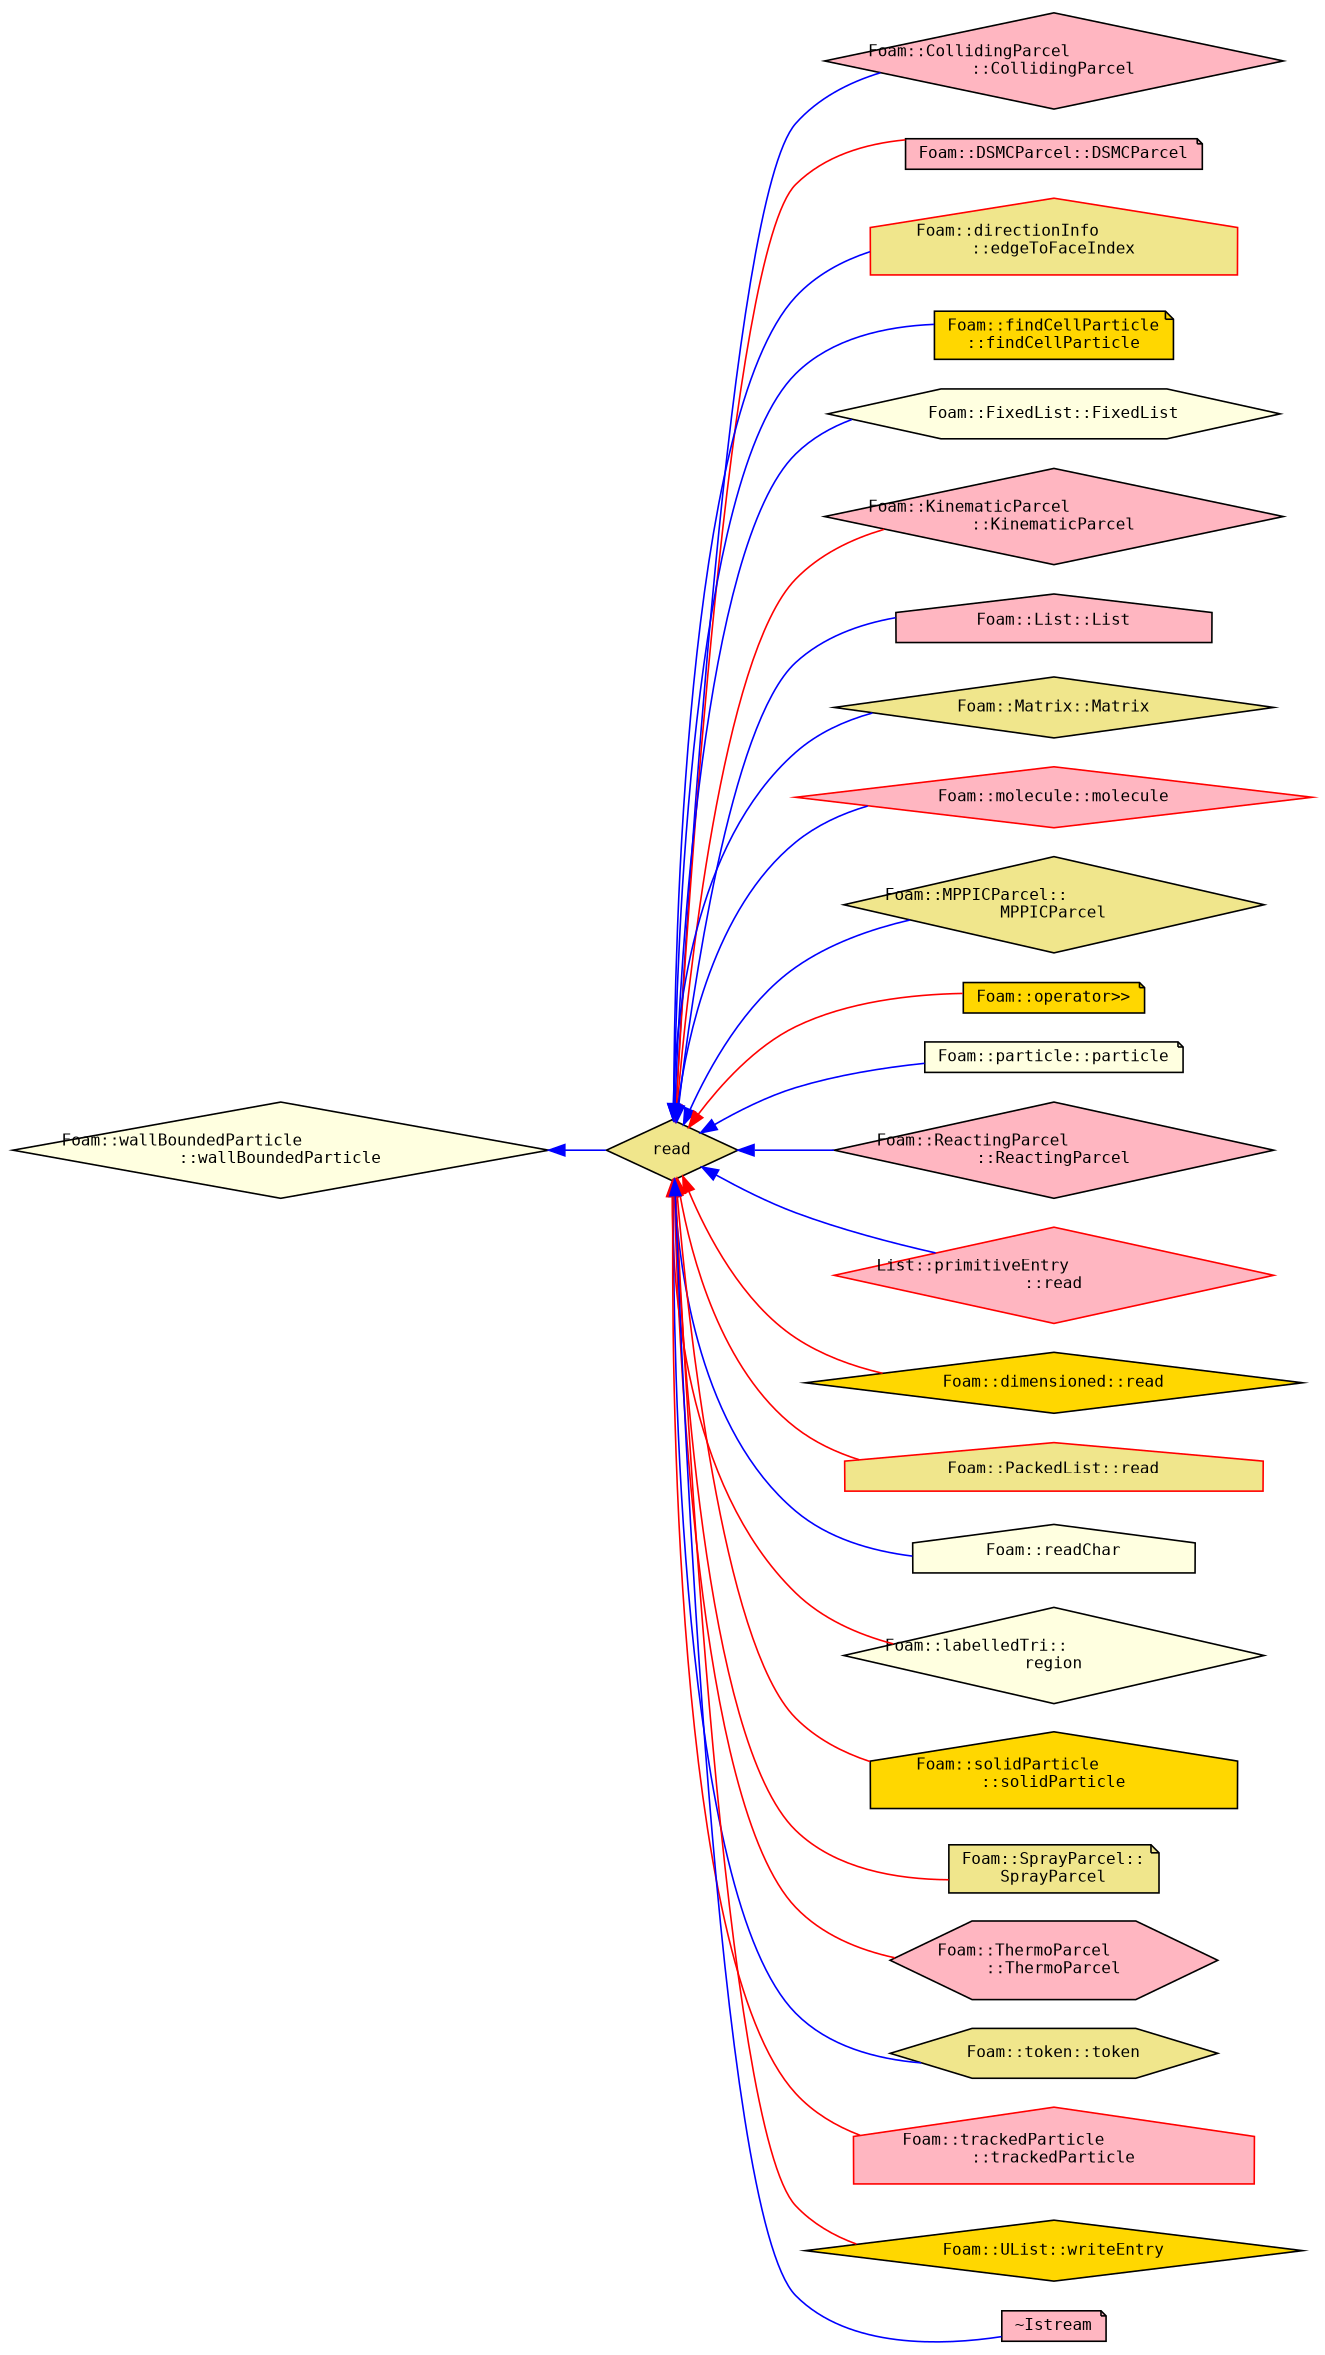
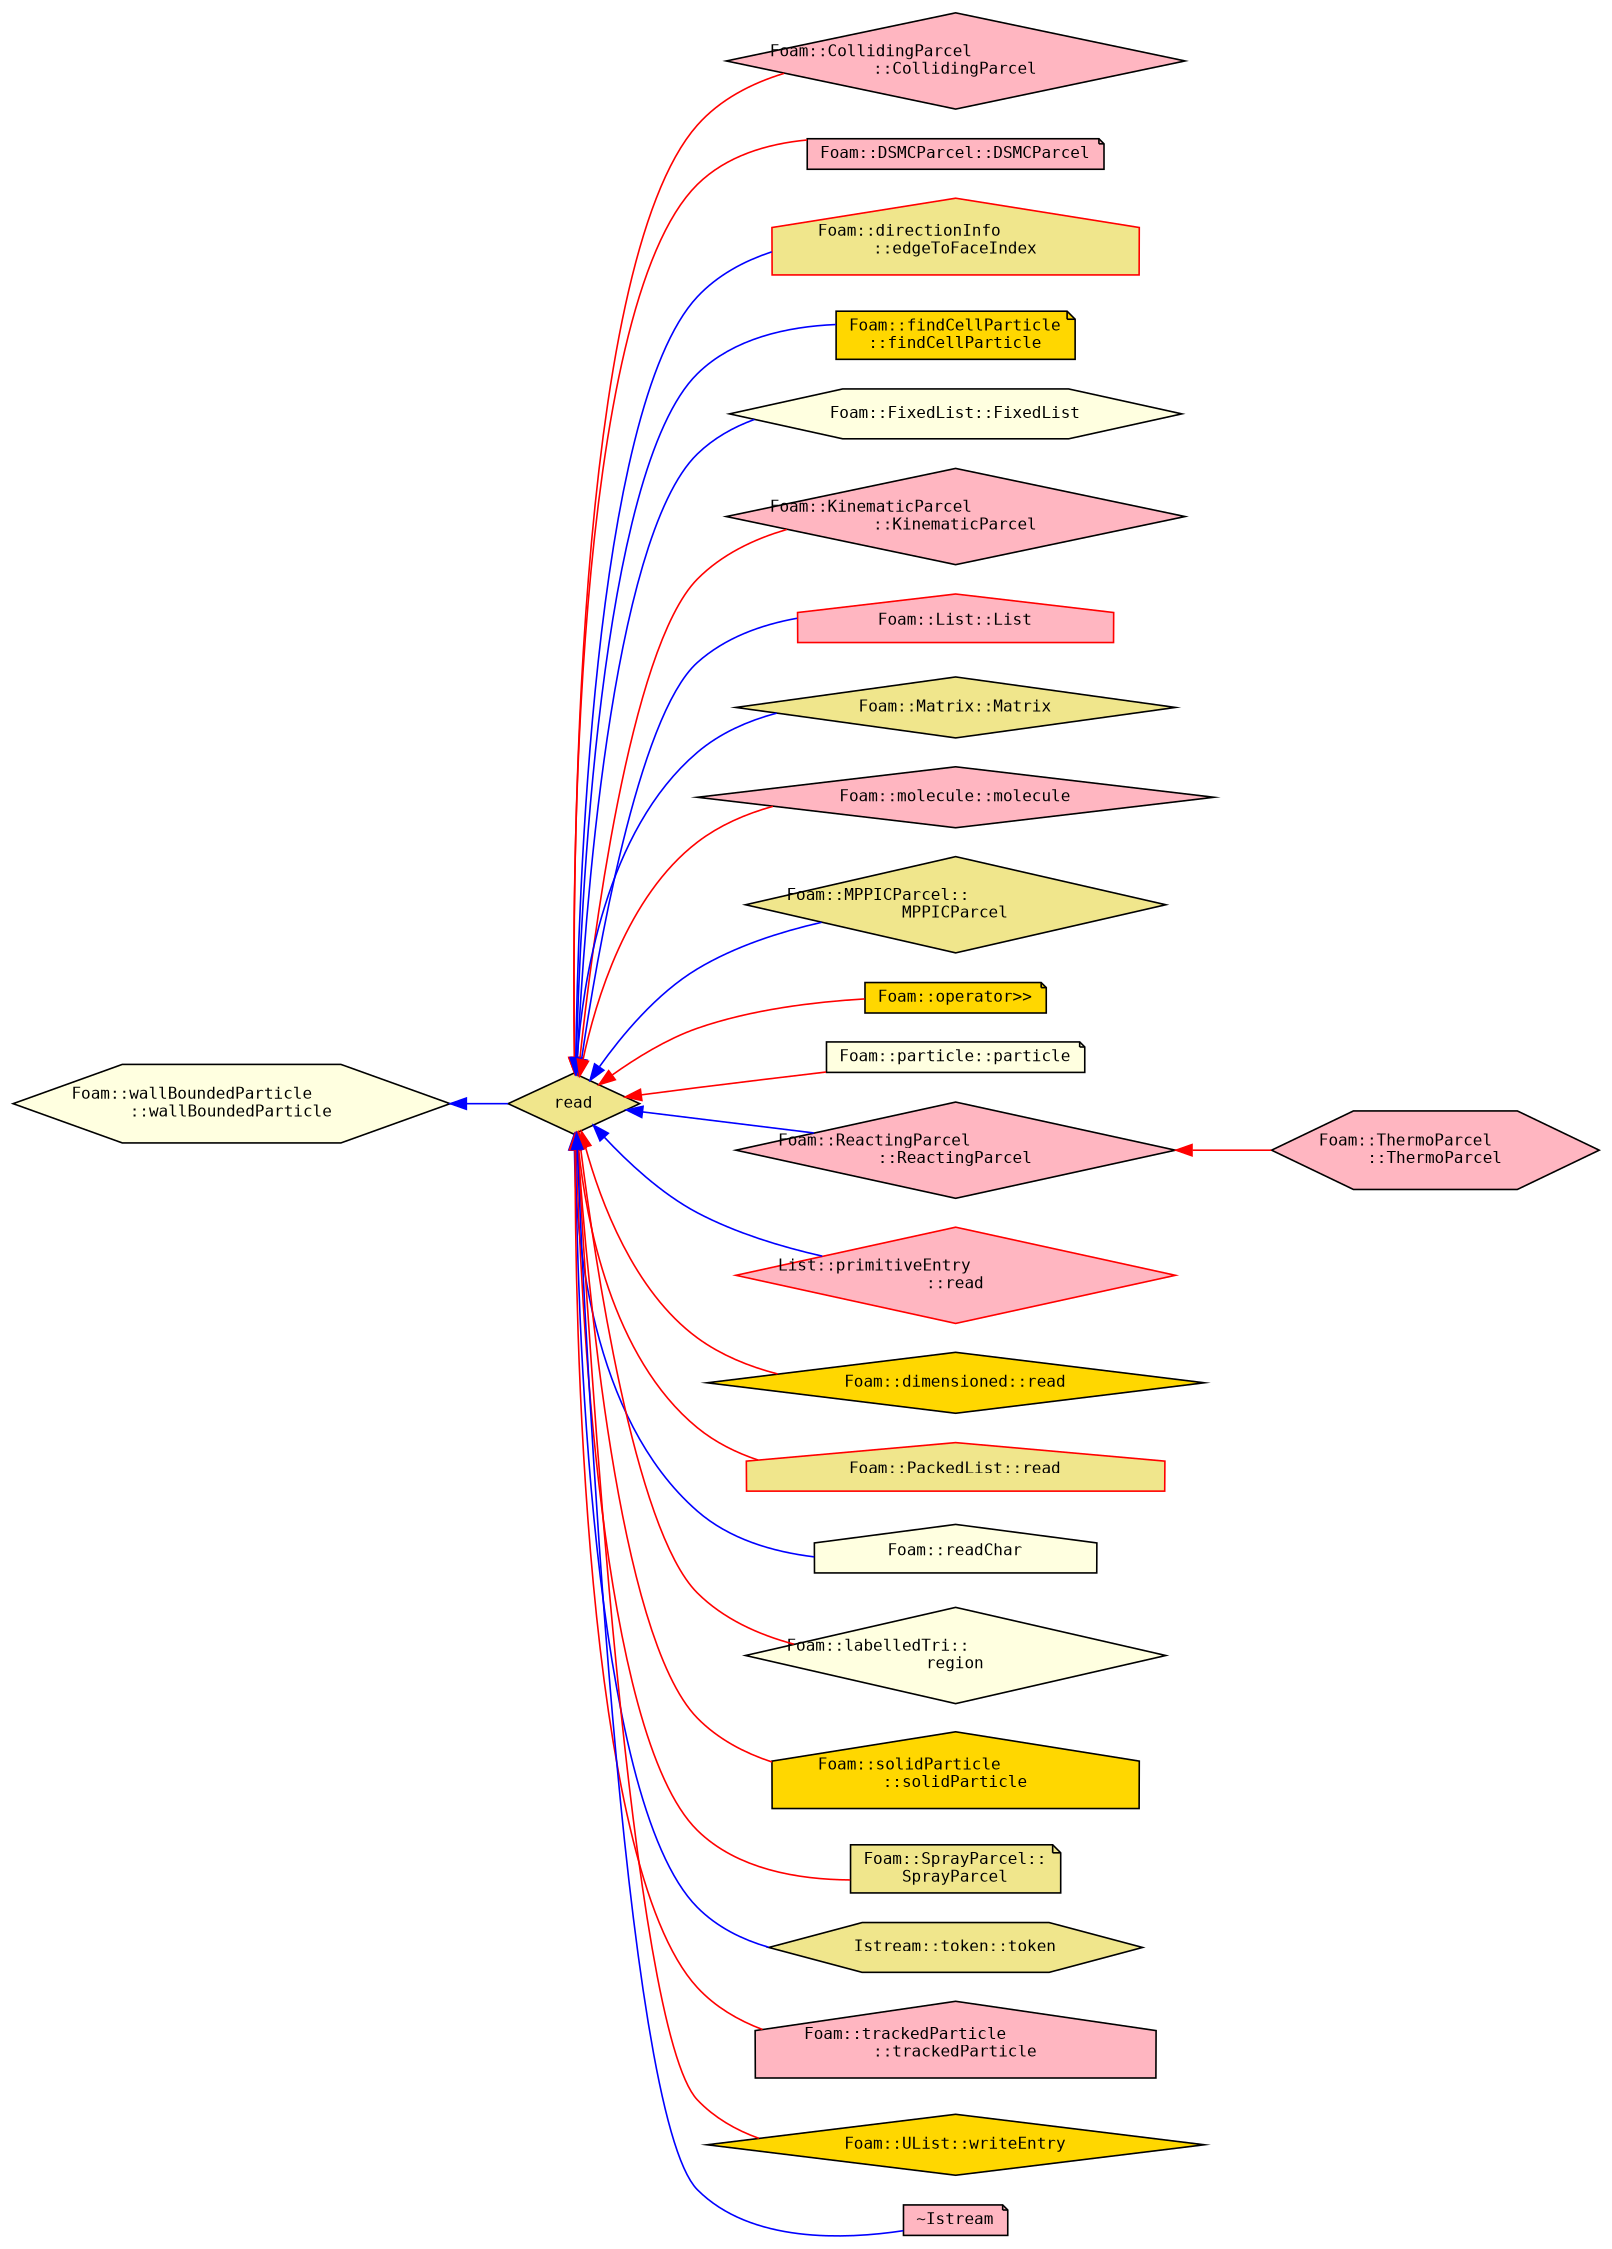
(749, 289) -> (622, 323)
(1054, 621) -> (956, 621)
(1054, 797) -> (956, 797)
(731, 926) -> (643, 904)
(816, 1082) -> (734, 1083)
(281, 1150) -> (232, 1104)
(720, 1699) -> (1232, 1150)
(1054, 2053) -> (956, 1947)
(1054, 2150) -> (956, 2044)
